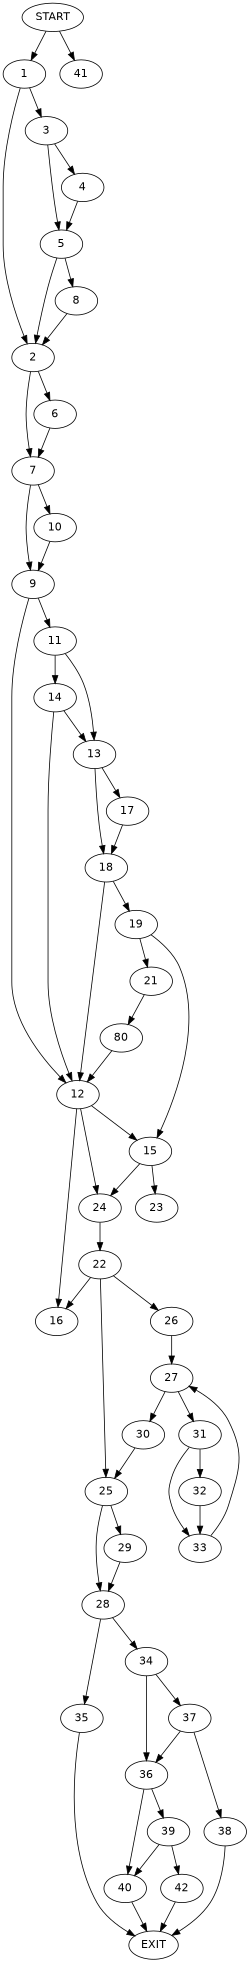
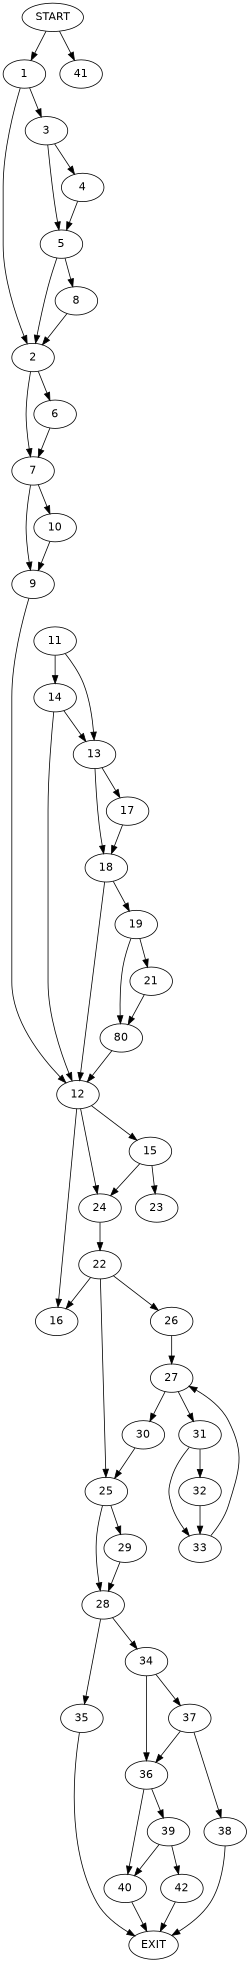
(43, 609) -> none
(188, 1029) -> (122, 976)
